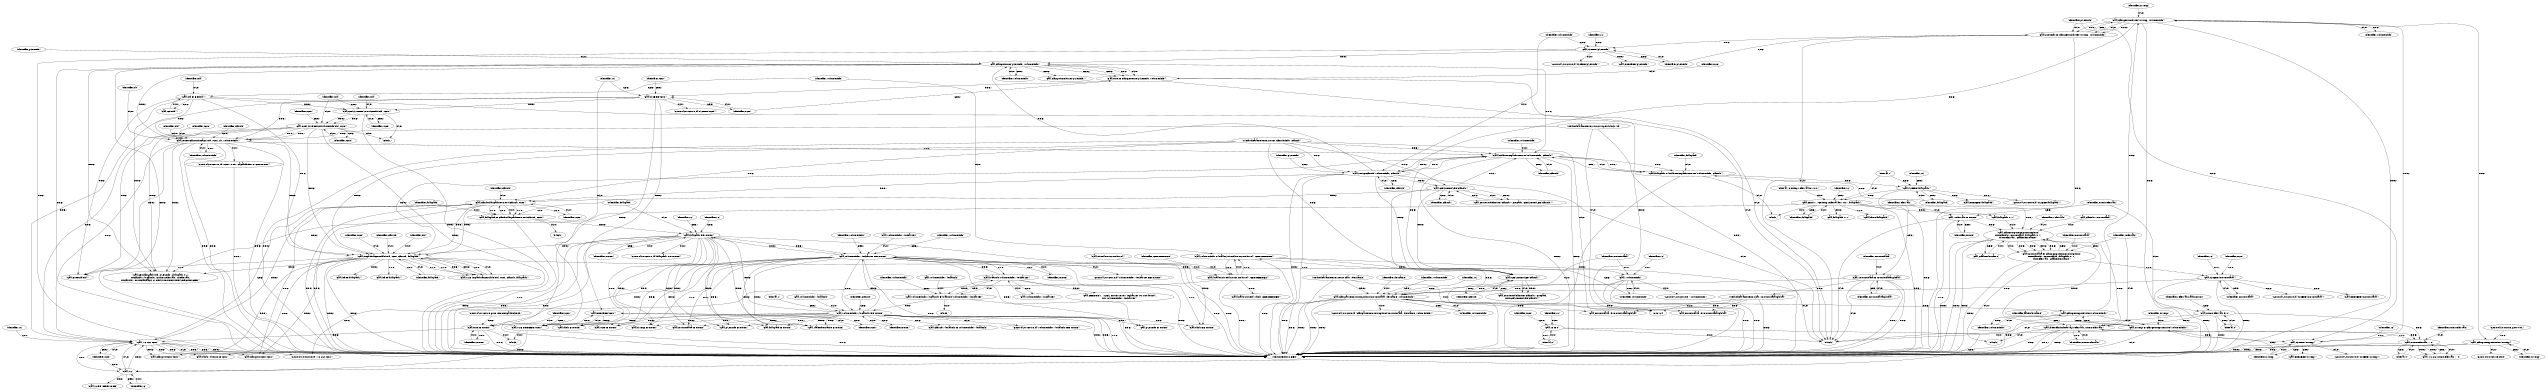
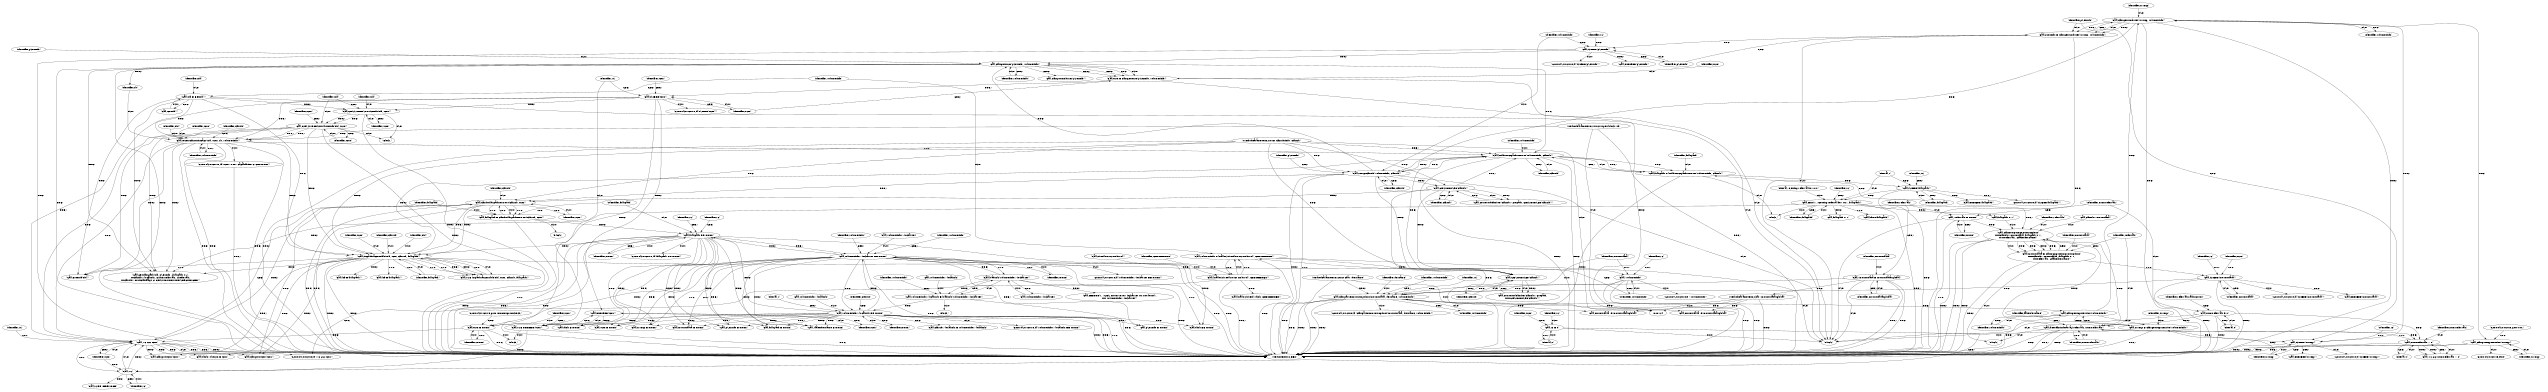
(525, 68) -> (550, 64)
(1986, 256) -> none
(2269, 288) -> (2269, 288)
(495, 313) -> (495, 313)
(2133, 342) -> (2133, 342)
